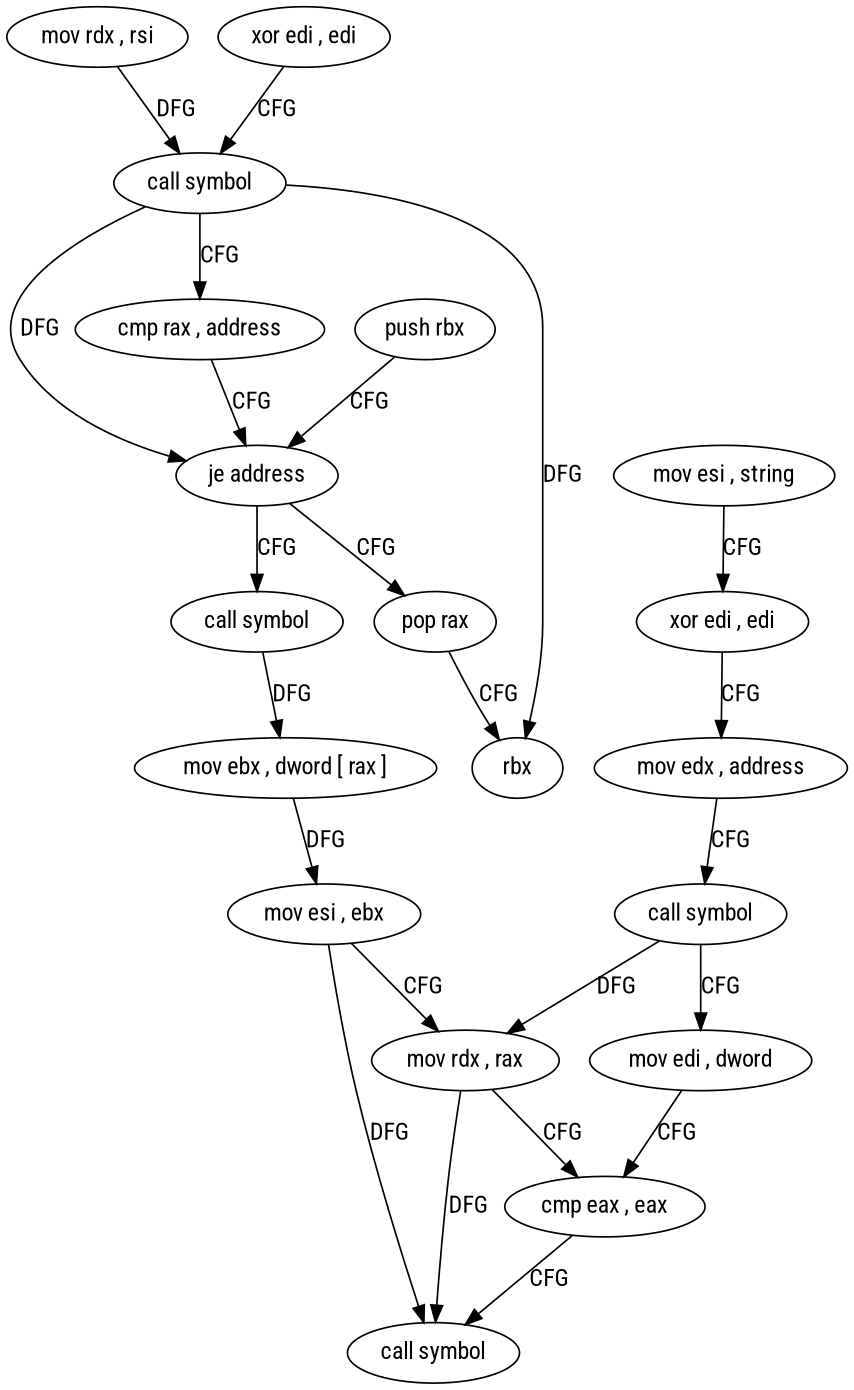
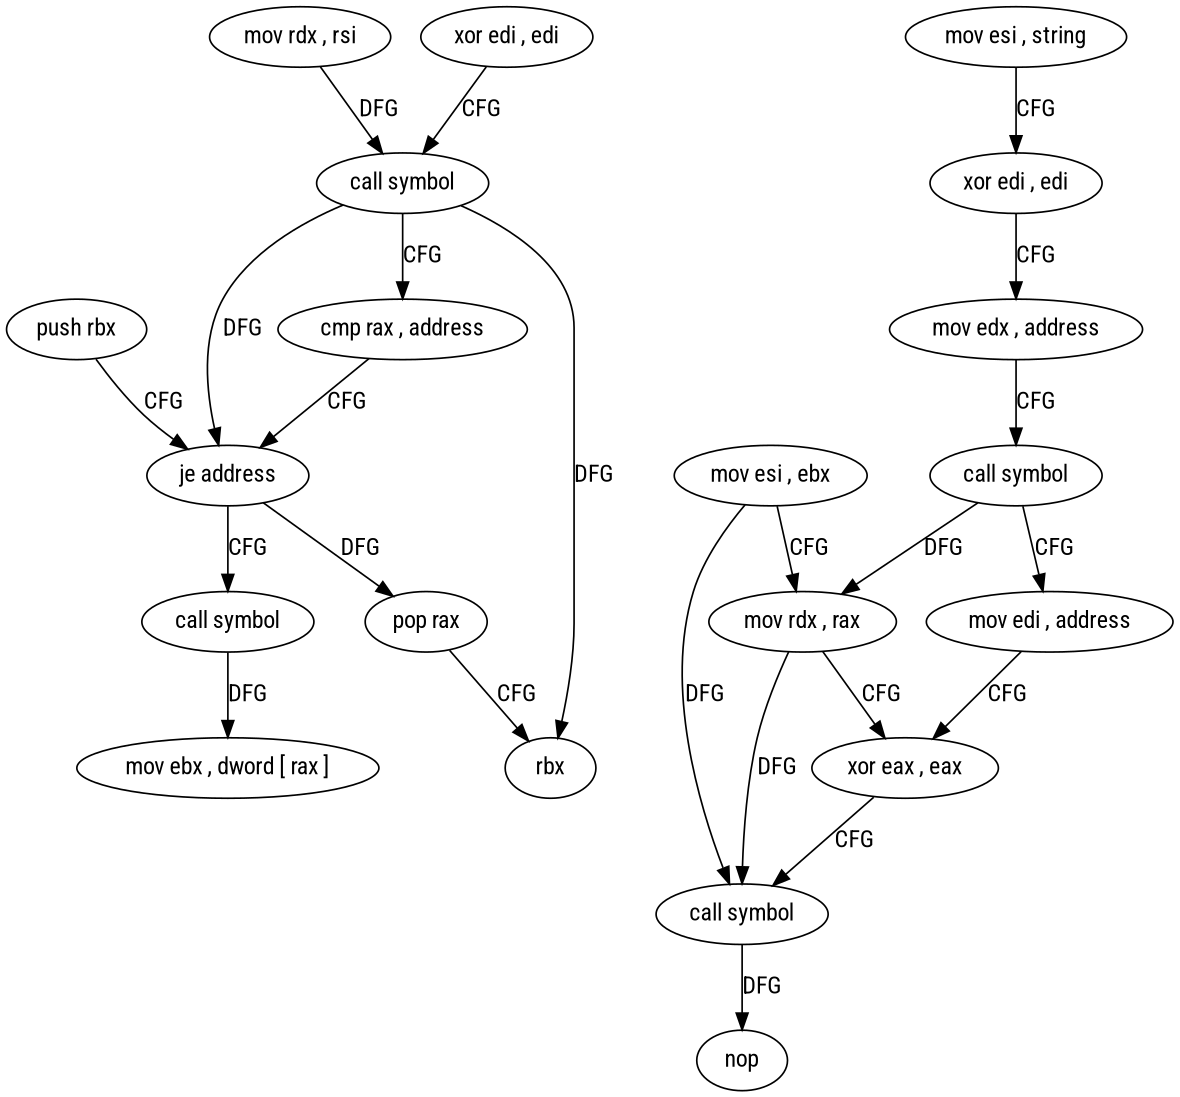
(376, 549) -> (361, 549)
(303, 833) -> none
(701, 1060) -> (1050, 622)
none -> (742, 1060)
(605, 1207) -> (905, 768)
